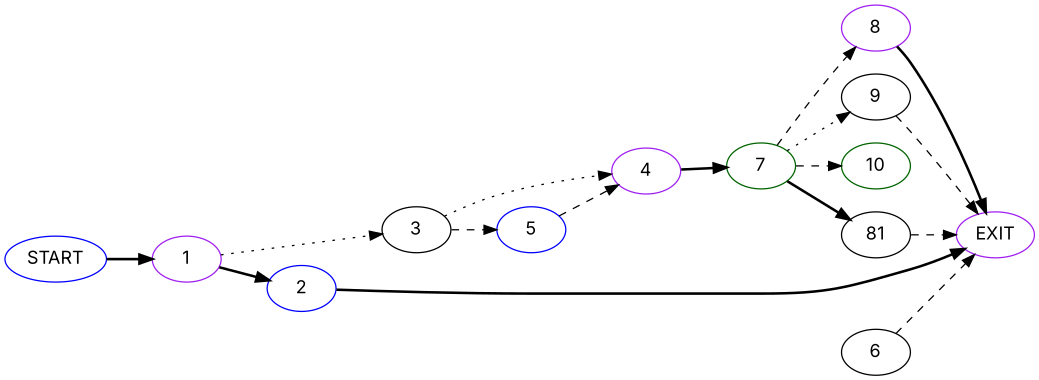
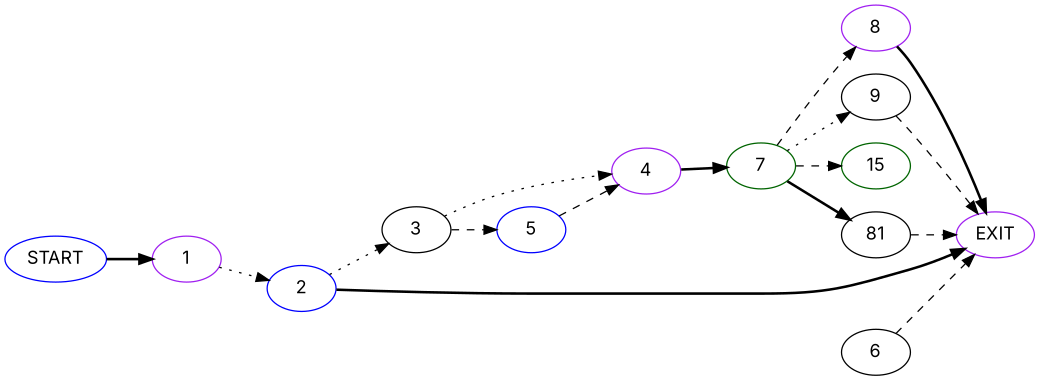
(876, 166) -> (876, 166)
(295, 245) -> (353, 262)
(238, 272) -> (238, 272)
